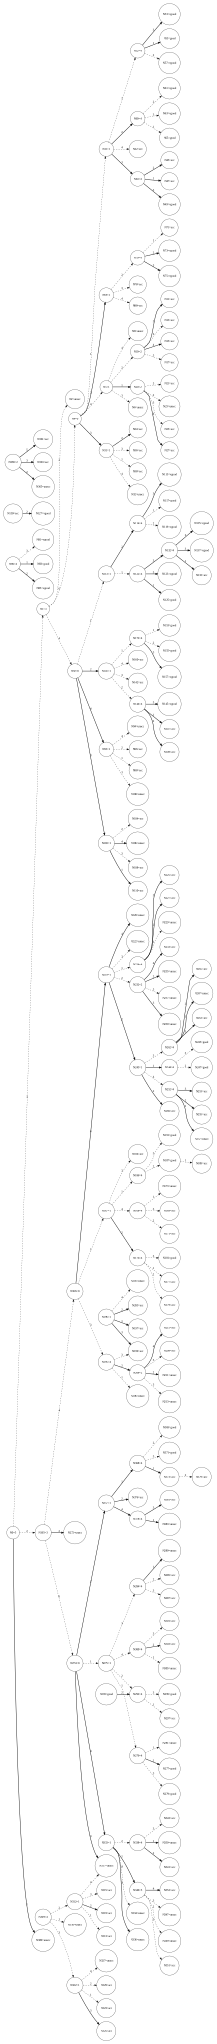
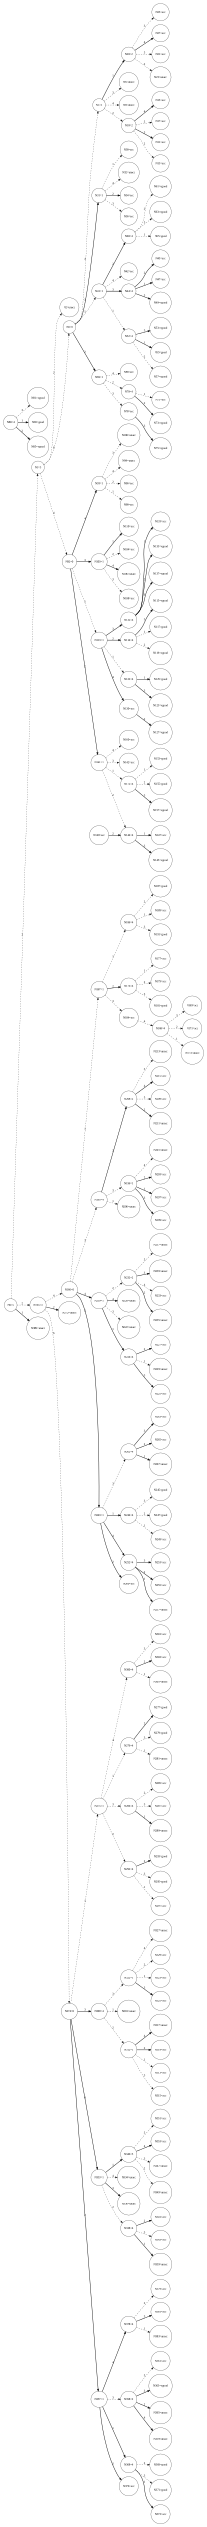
(151, 266) -> (144, 428)
(27, 452) -> (142, 2380)
(43, 462) -> (161, 2386)
(153, 563) -> (113, 631)
none -> (111, 674)
(153, 726) -> (114, 835)
(153, 968) -> (143, 1286)
(121, 970) -> (112, 1329)
(122, 1020) -> (97, 1398)
(153, 1078) -> (113, 1538)
(185, 1162) -> (143, 917)
(121, 1211) -> (144, 1023)
(120, 1357) -> (113, 1192)
(185, 1477) -> (143, 2307)
(151, 1521) -> (142, 2329)
none -> (161, 1539)
(122, 1694) -> (142, 1864)
(80, 1765) -> (83, 2011)
(89, 1886) -> (143, 2039)
none -> (113, 2399)
none -> (161, 2439)
